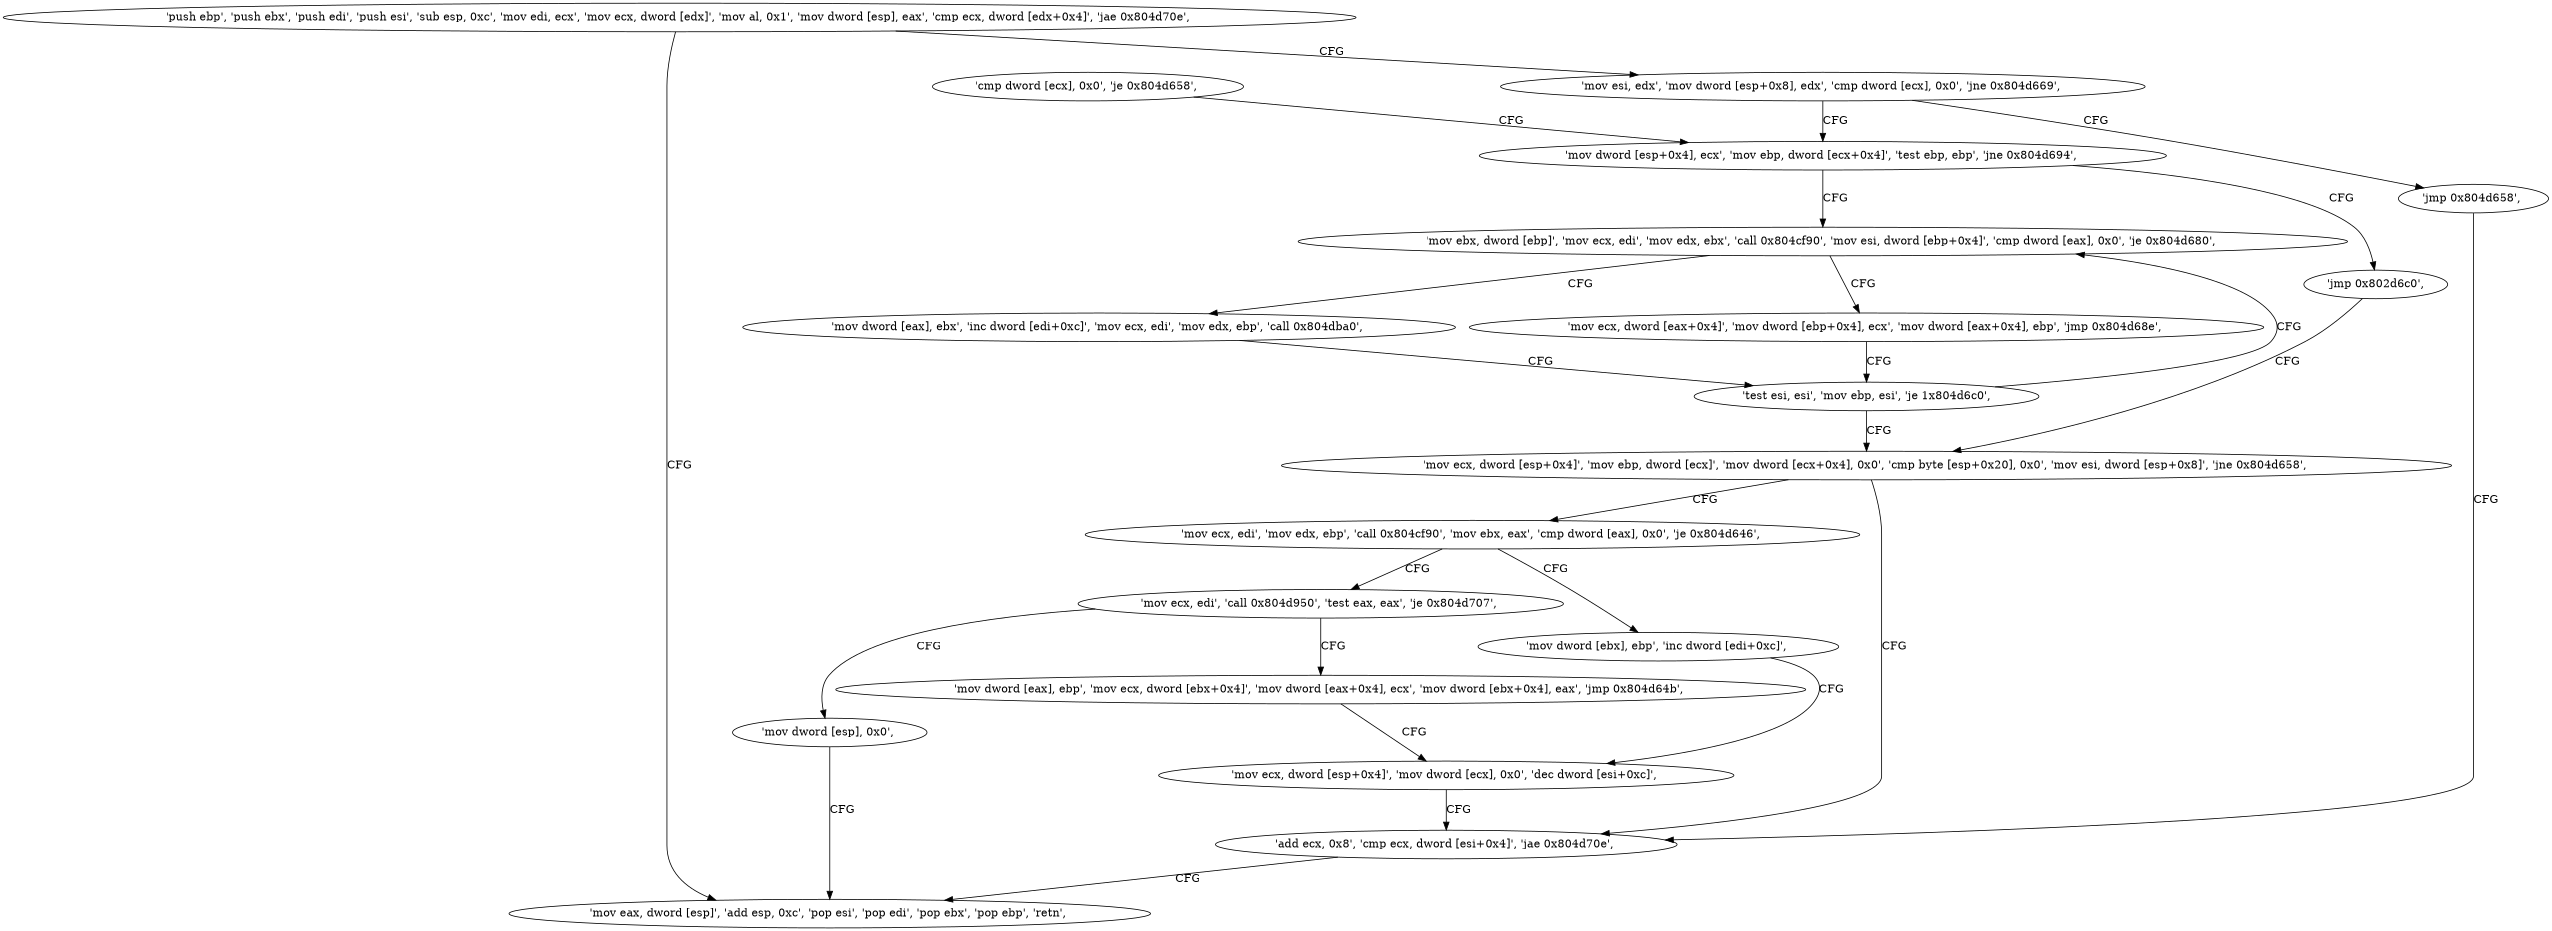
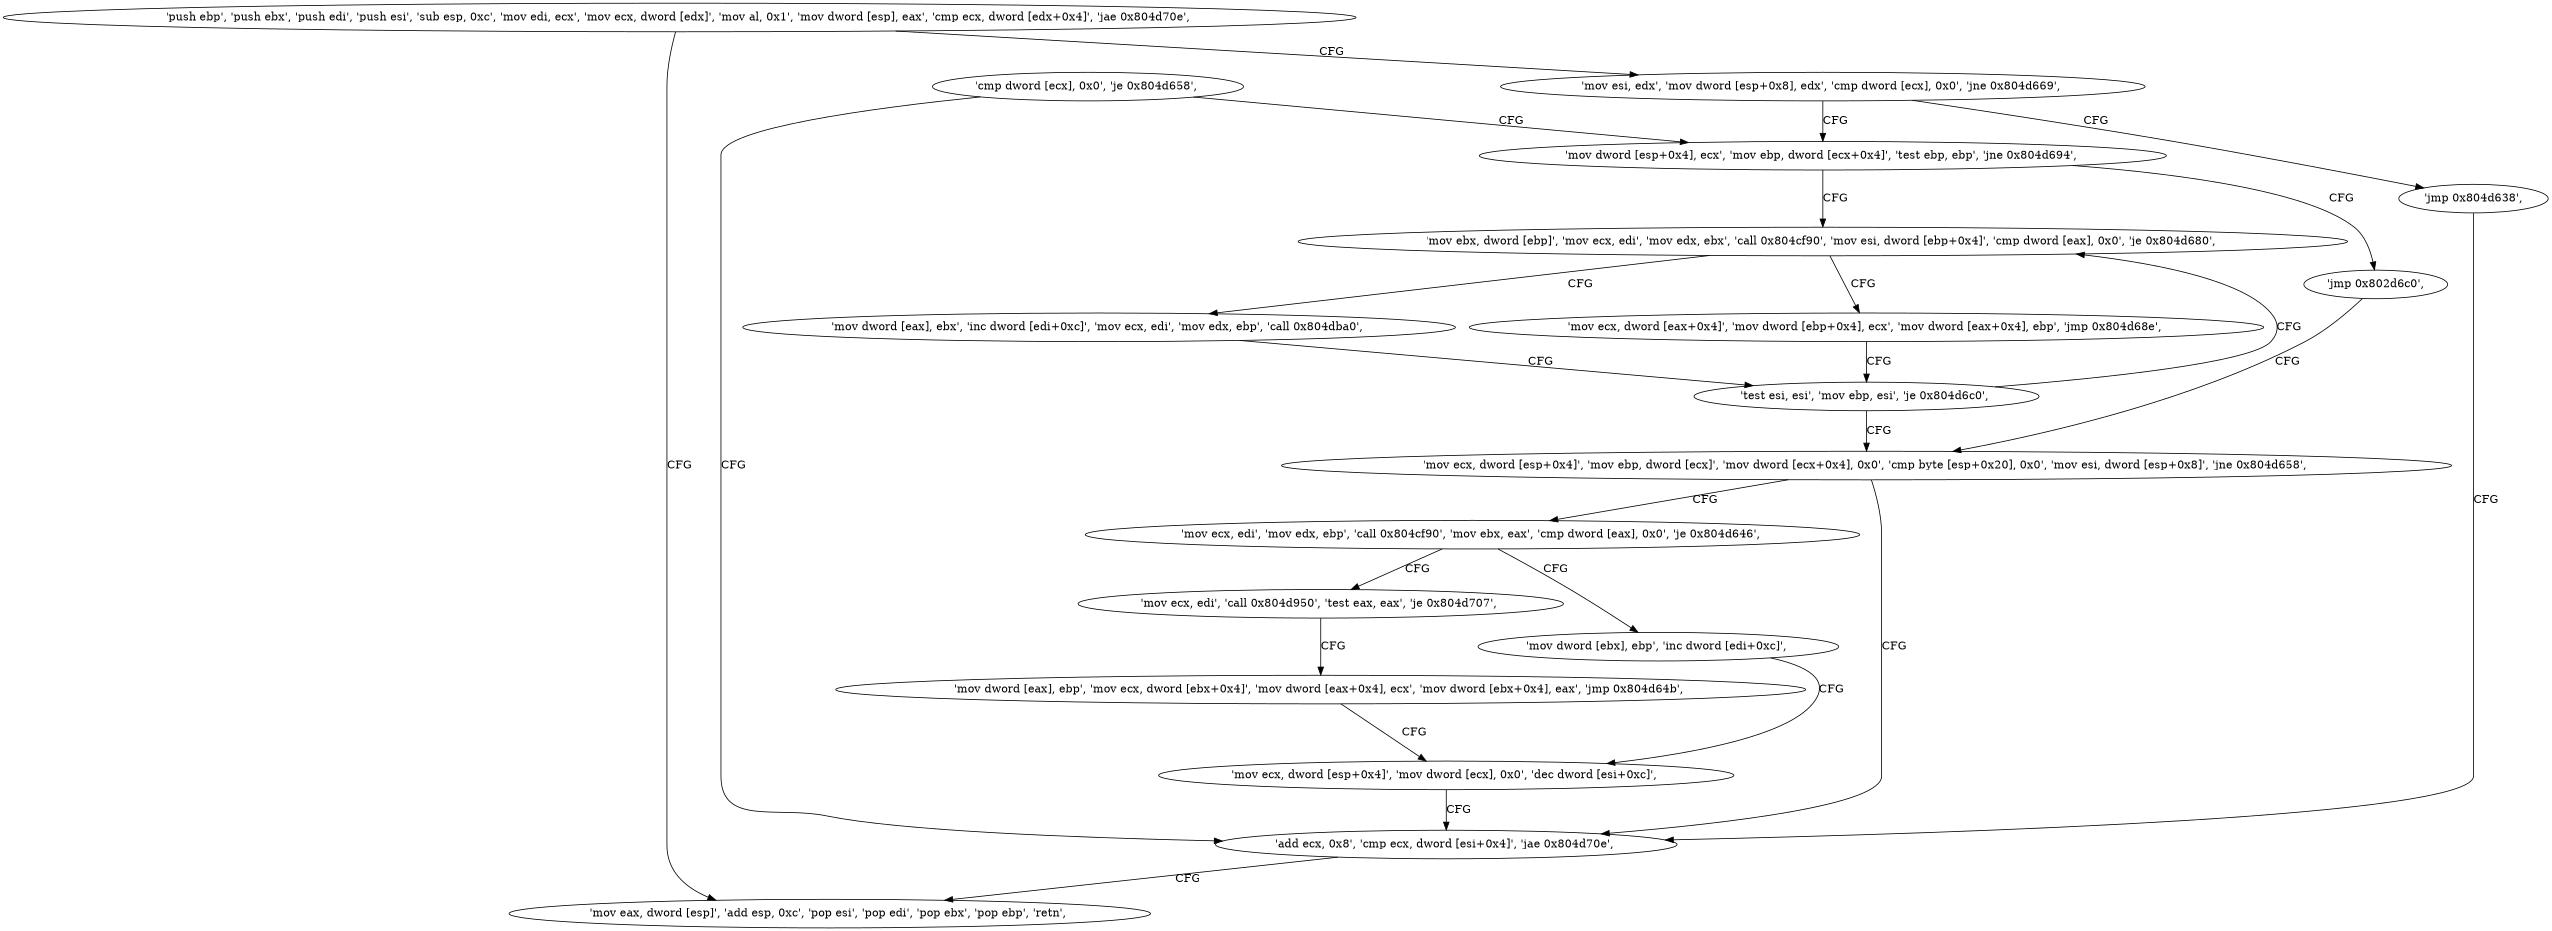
(2474, 199) -> (2474, 199)
(1867, 396) -> (1867, 396)
none -> (721, 588)
(830, 732) -> none
